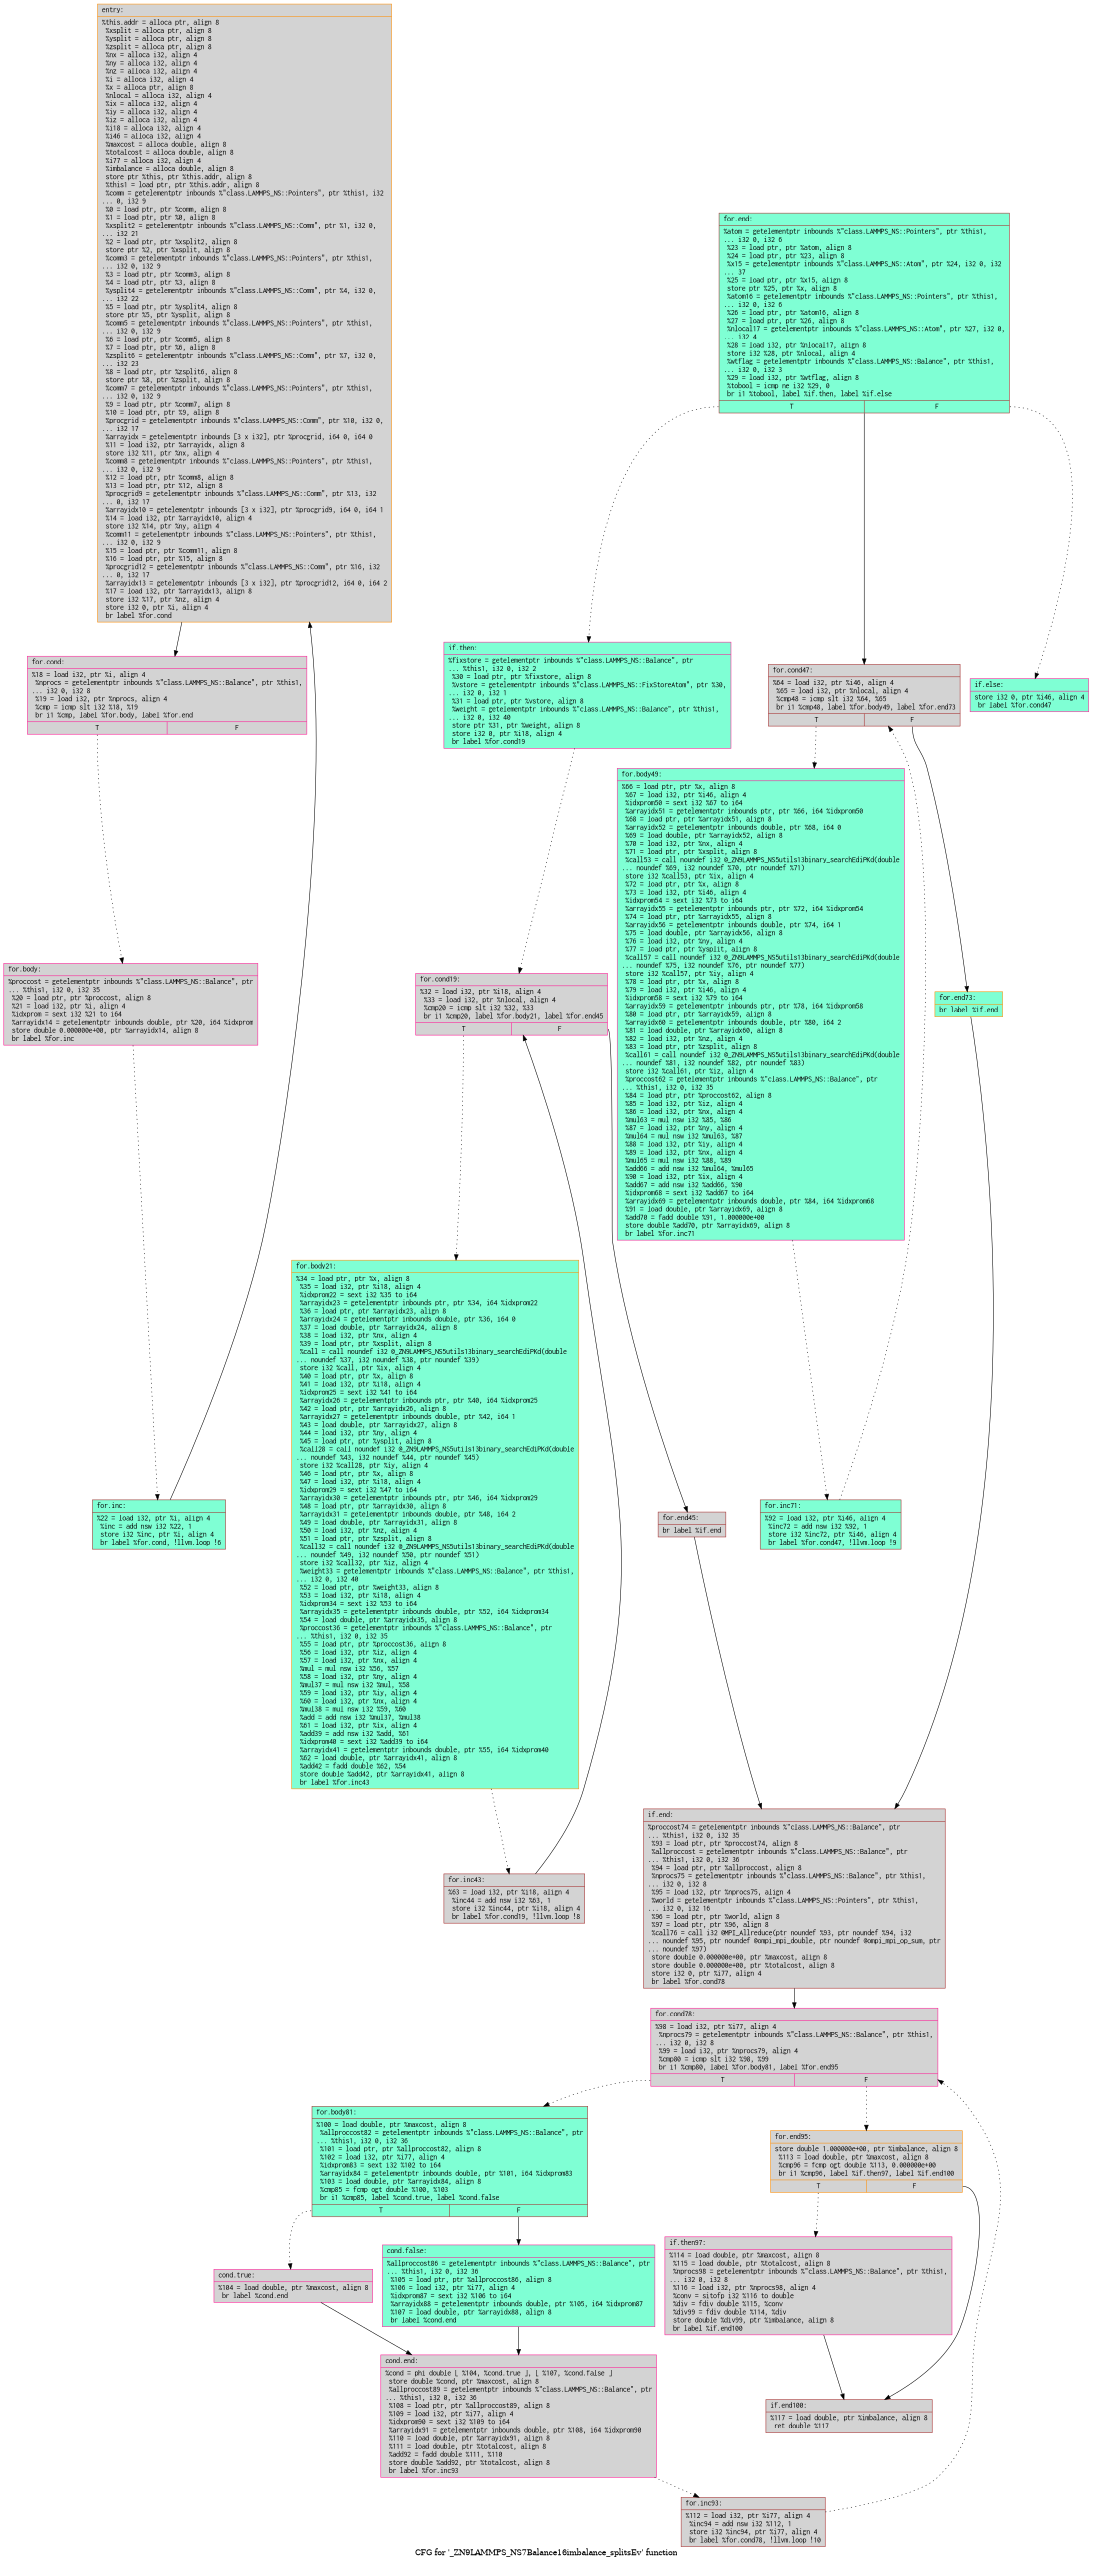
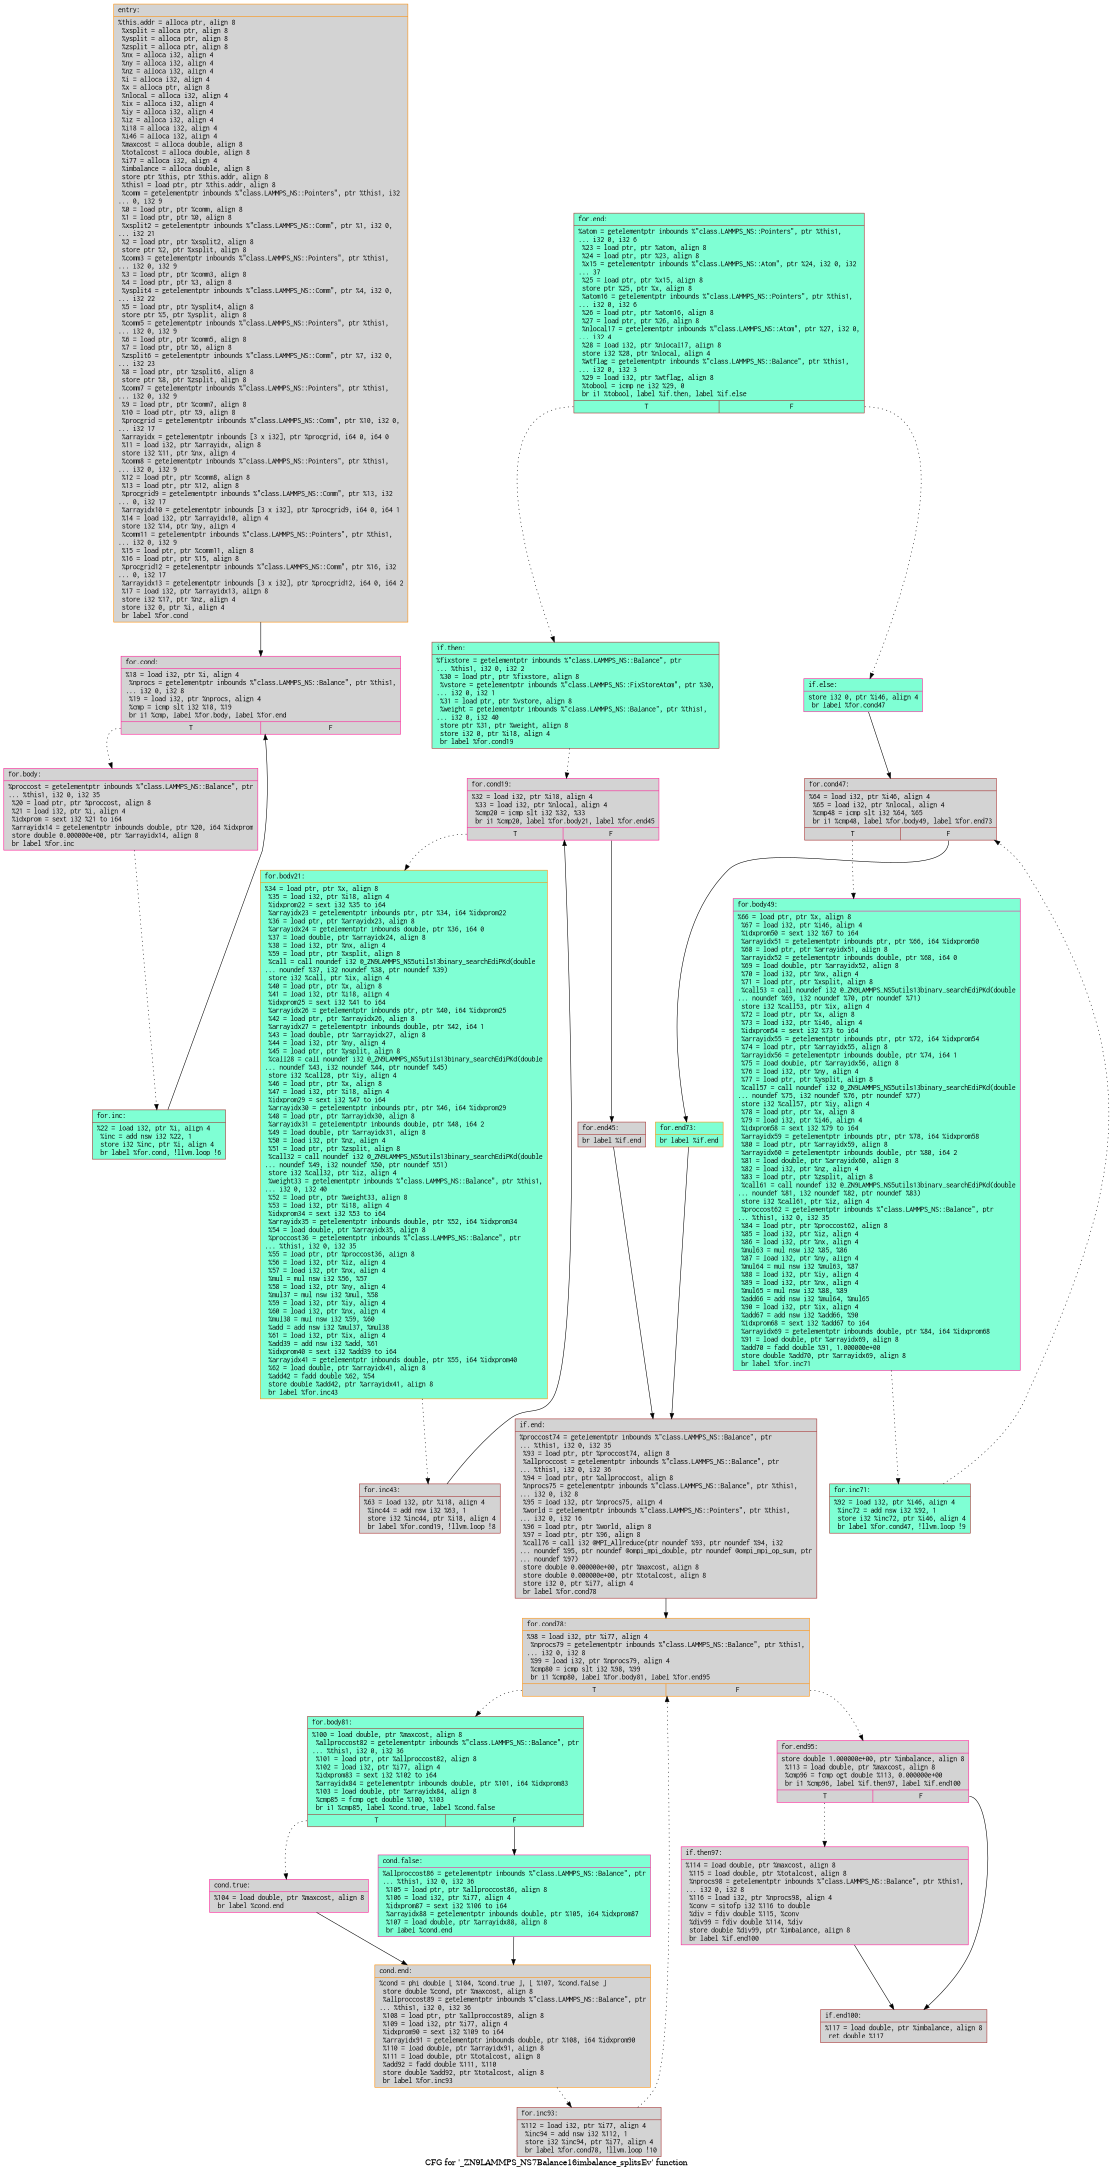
(864, 536) -> (879, 742)
(587, 695) -> (576, 695)
(291, 1072) -> (234, 928)
(364, 1344) -> (332, 954)
(794, 2047) -> (666, 1657)
(866, 2162) -> (873, 1772)
(519, 2416) -> (513, 2026)
